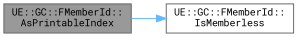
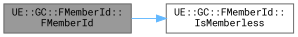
(68, 18) -> (68, 18)
